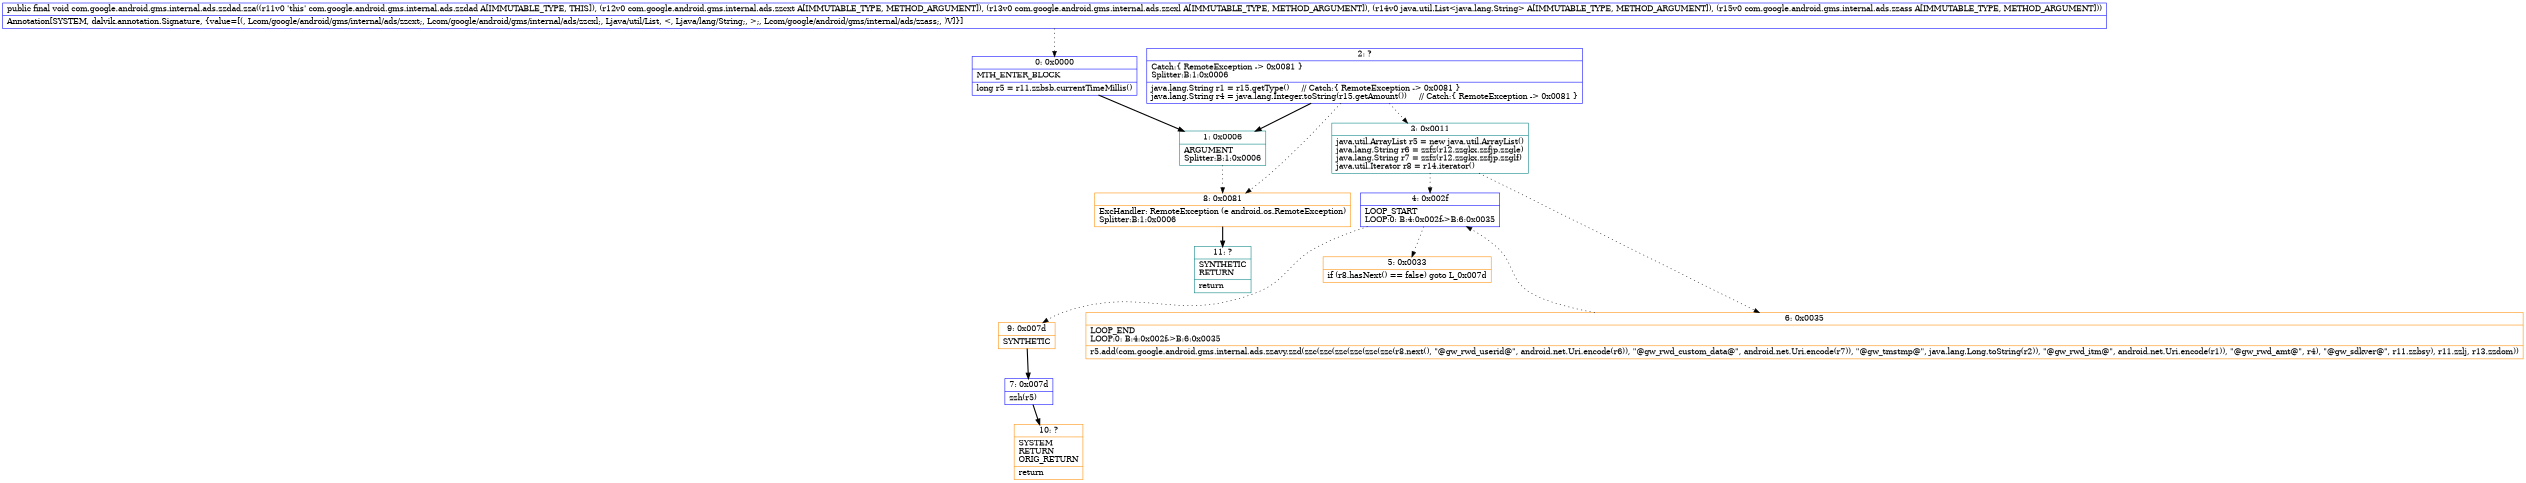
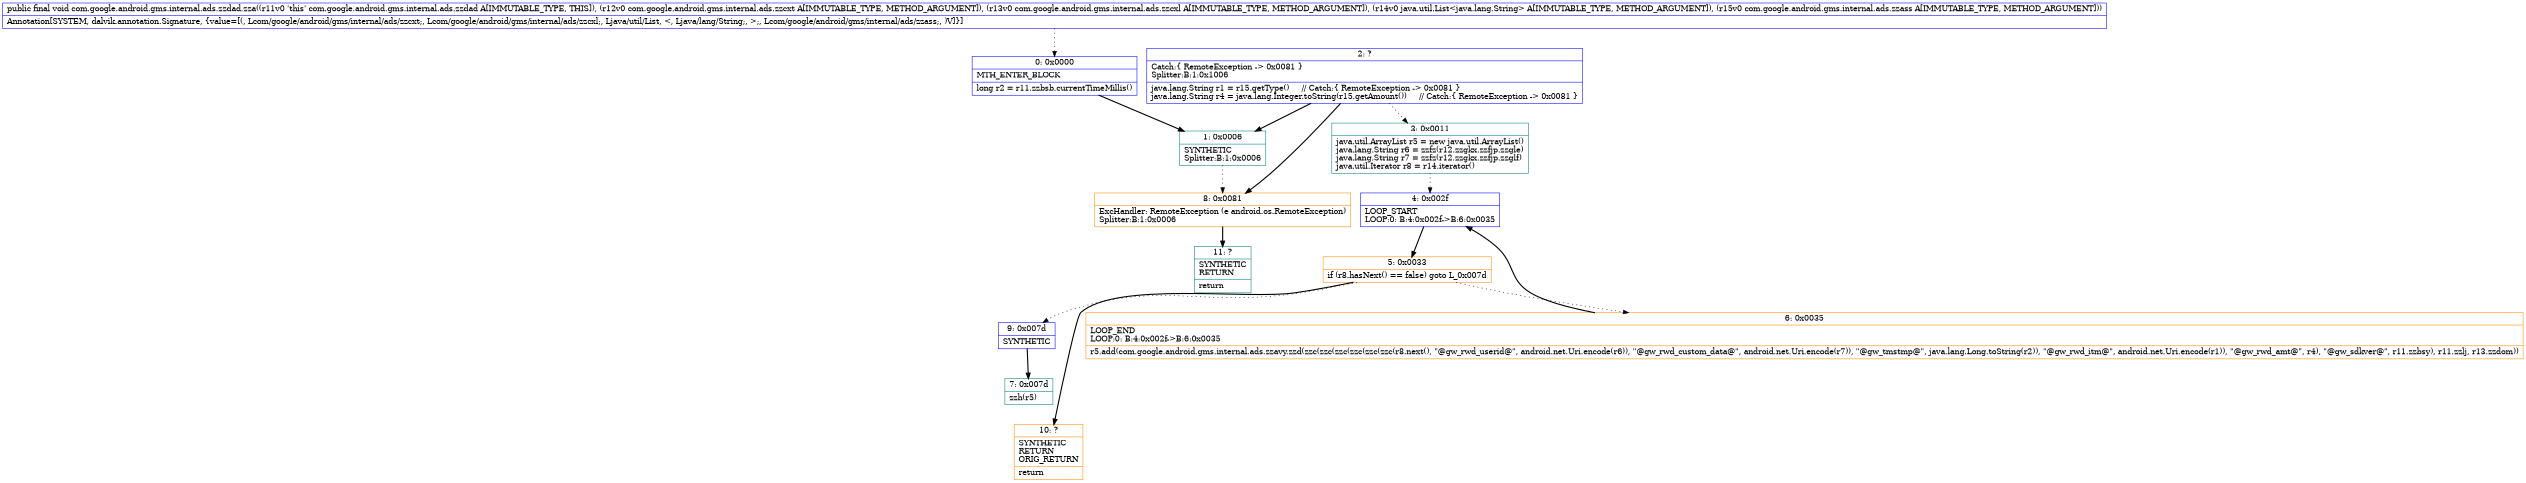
(1190, 75) -> (1190, 75)
(1055, 88) -> (1055, 88)
(1297, 148) -> (1297, 148)
(1208, 150) -> (1208, 150)
(1419, 239) -> (1419, 239)
(1617, 242) -> (1531, 297)
(1522, 286) -> (1522, 286)
(1217, 303) -> (1209, 297)
(1027, 336) -> (1027, 336)
(1029, 392) -> (1029, 392)
(1035, 412) -> (1210, 294)
(1036, 443) -> (1043, 443)
